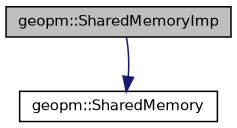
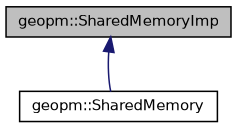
(129, 57) -> (108, 72)
